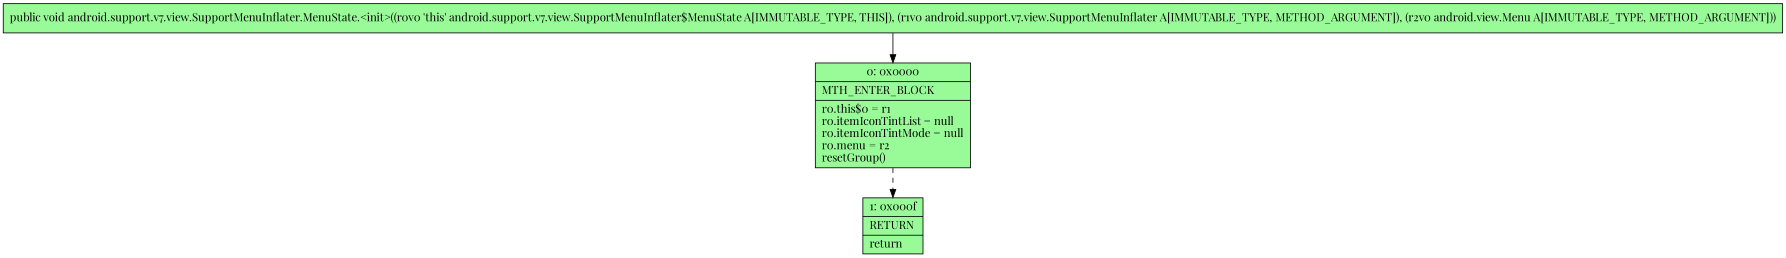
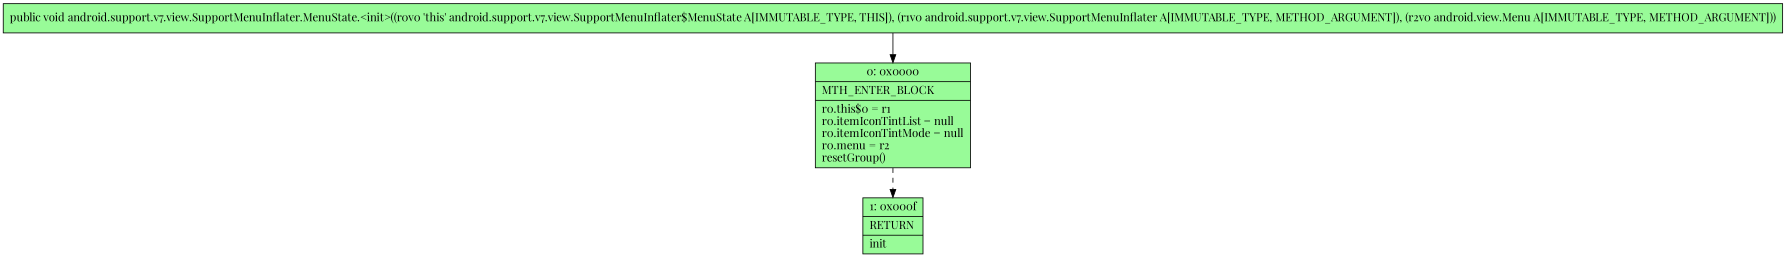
(886, 244) -> (878, 244)
